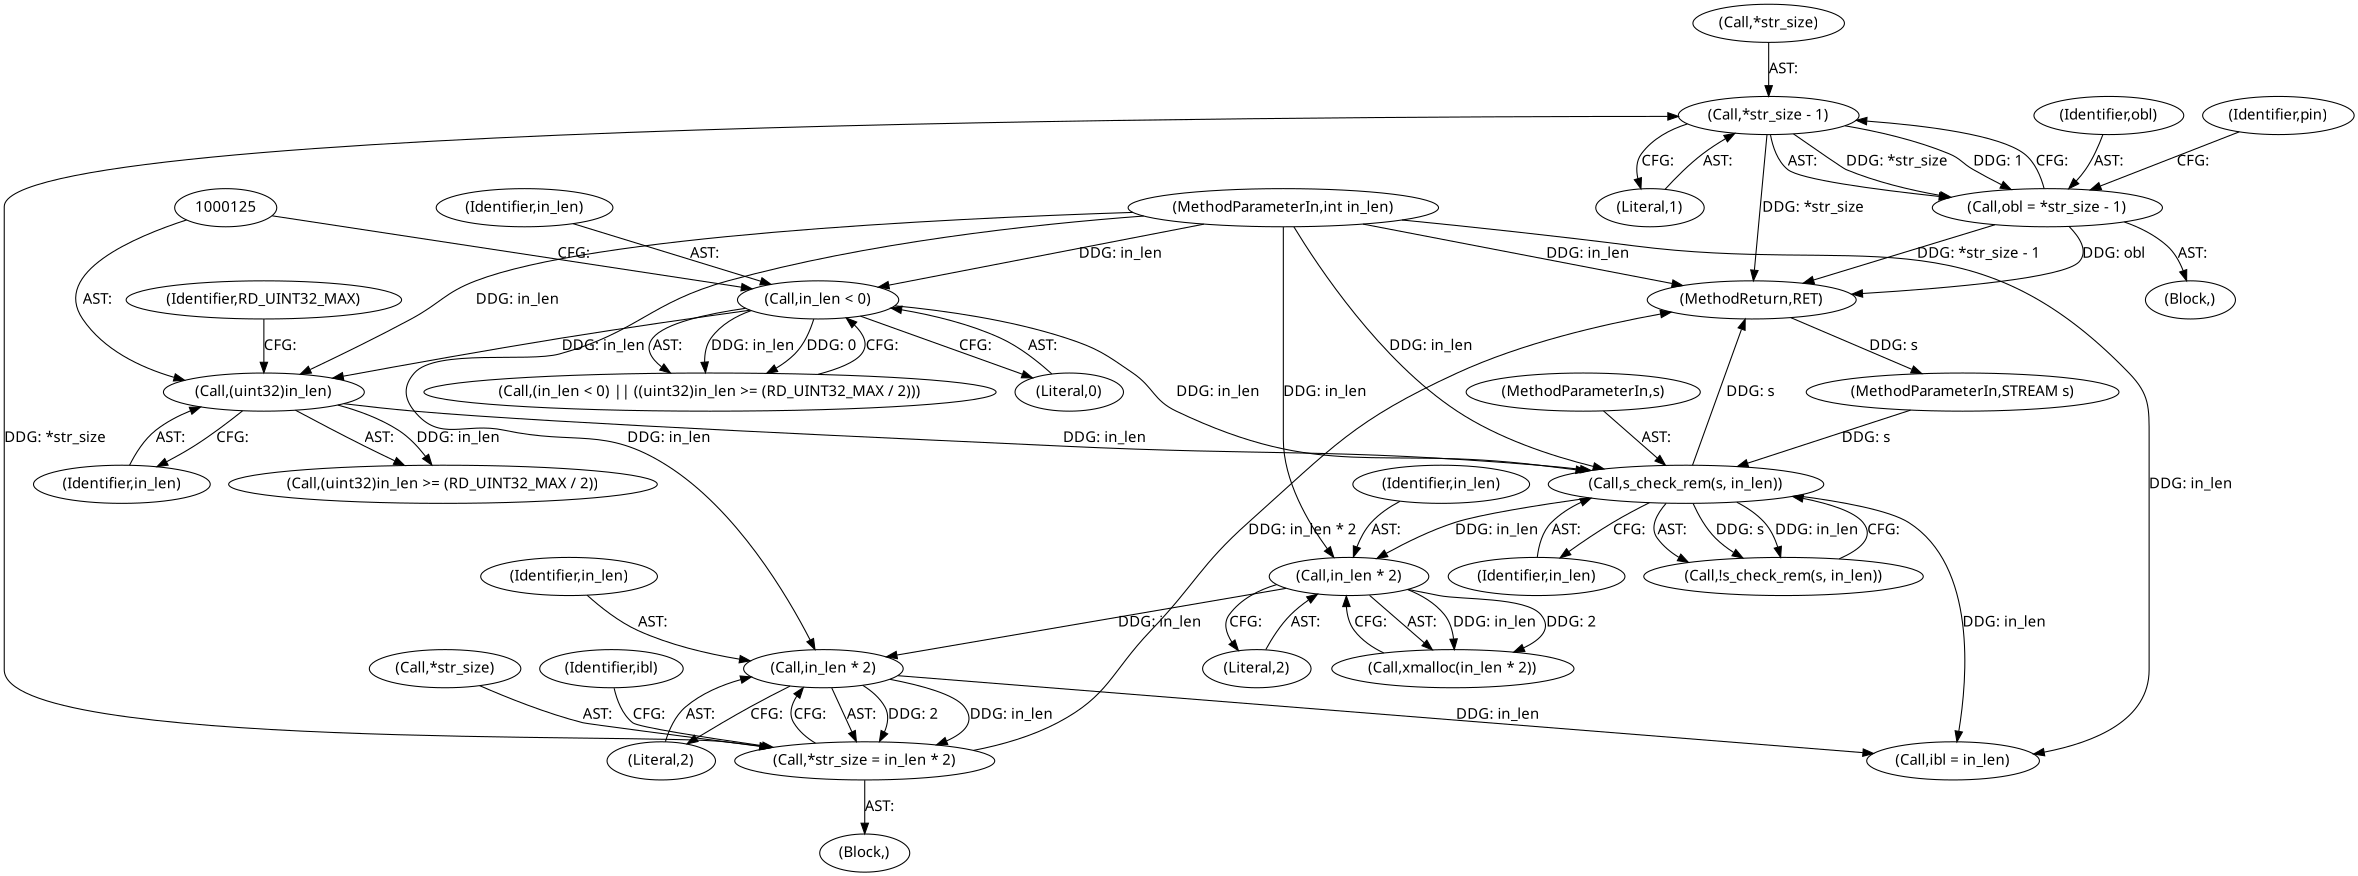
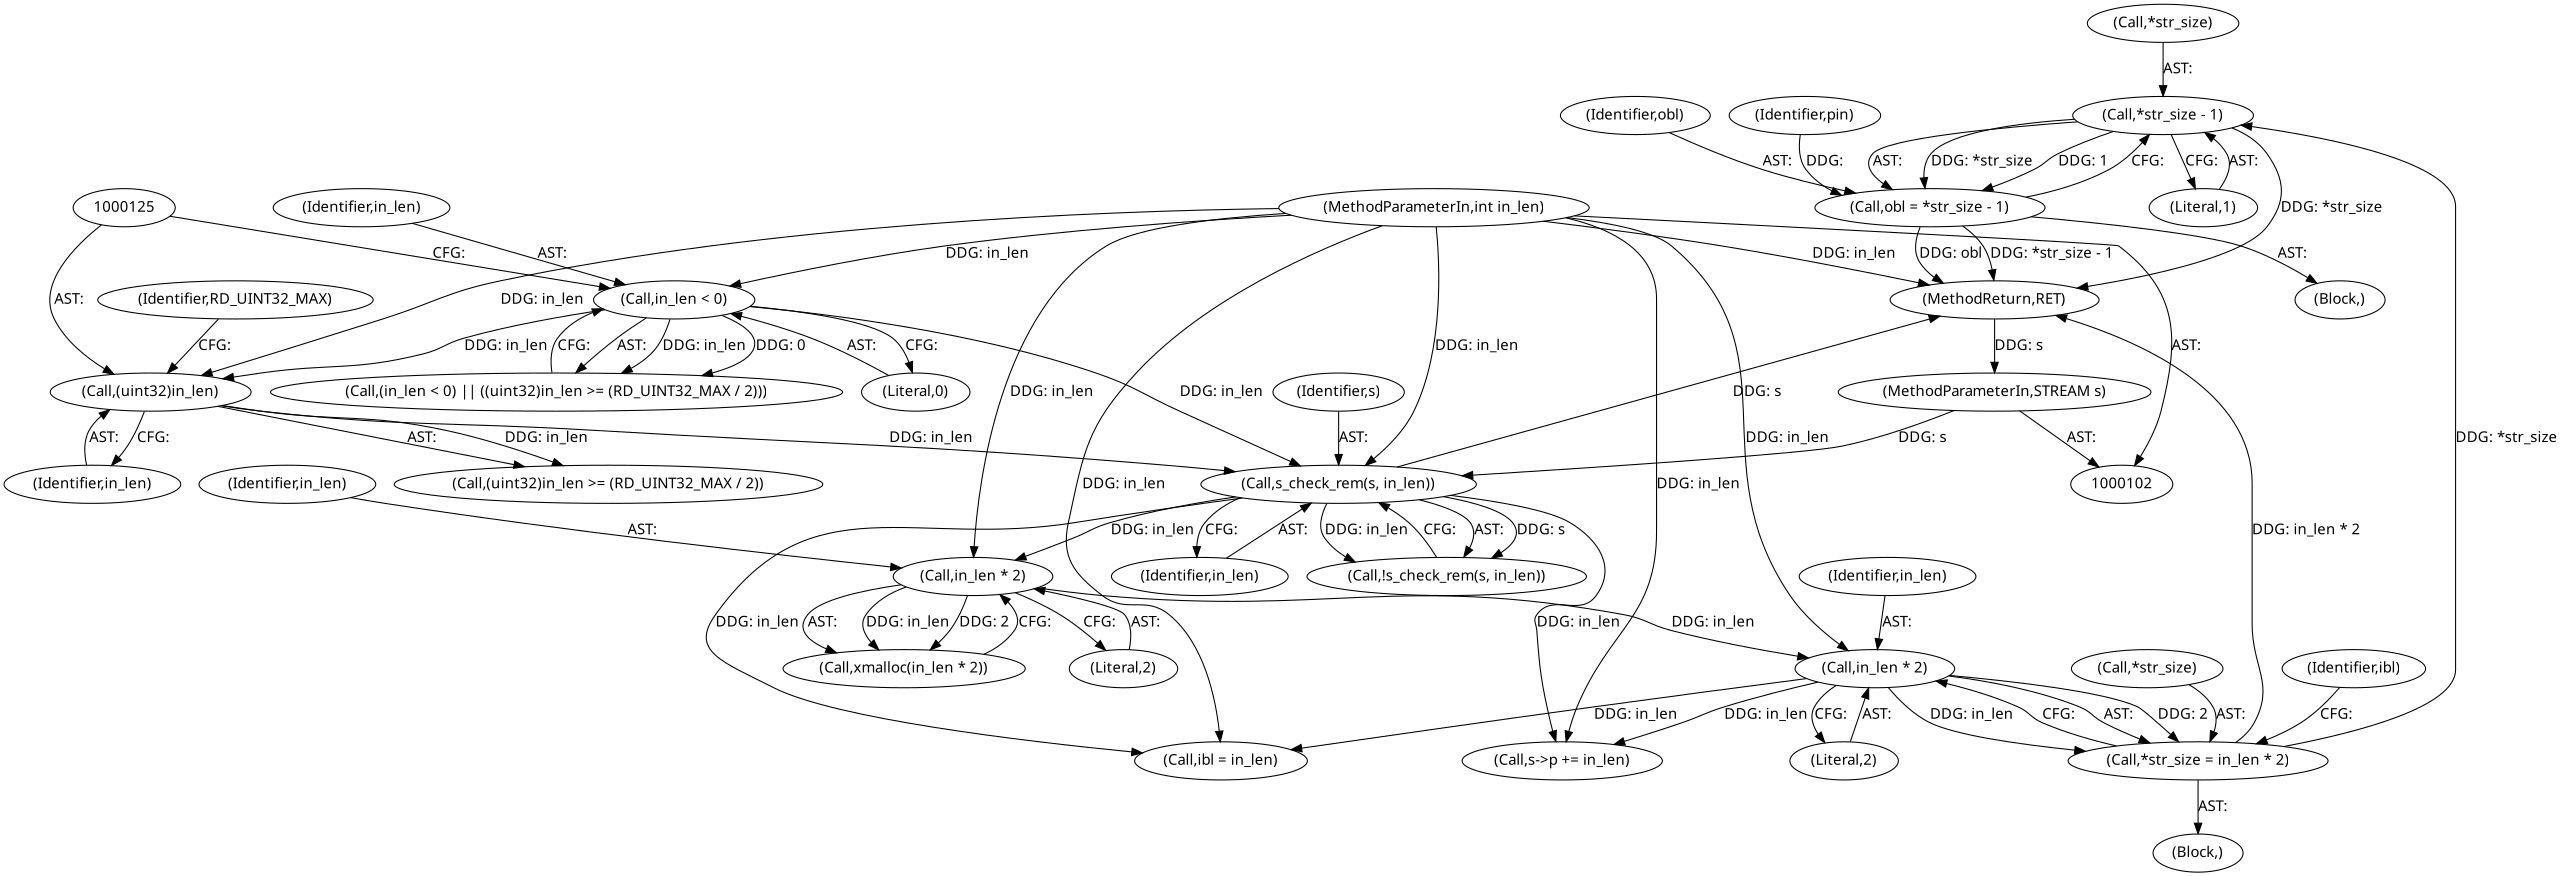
(2195, 162) -> (1827, 162)
(1583, 392) -> (1339, 392)
none -> (2122, 484)
none -> (1562, 761)
